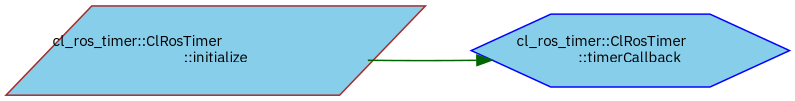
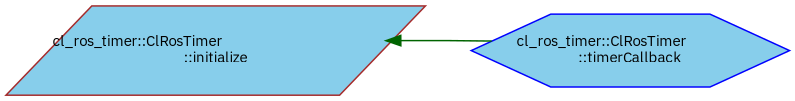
(422, 61) -> (446, 41)
